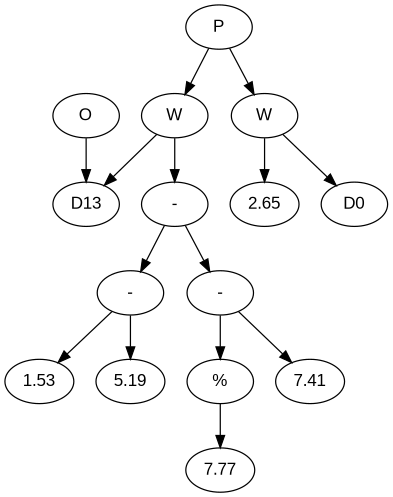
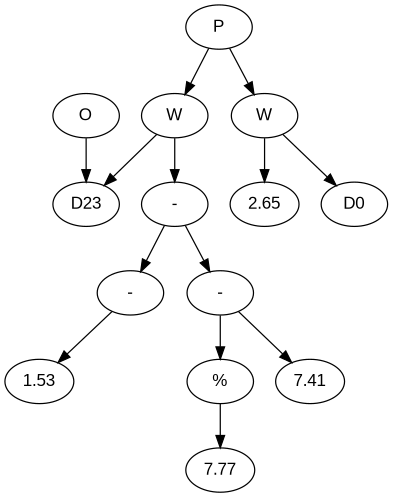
(86, 204) -> (86, 204)
(130, 381) -> none
